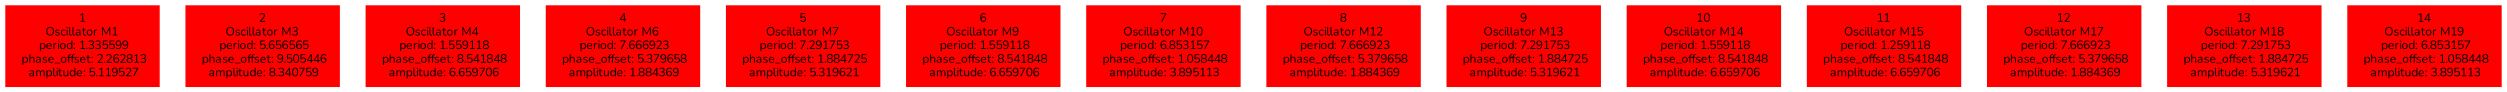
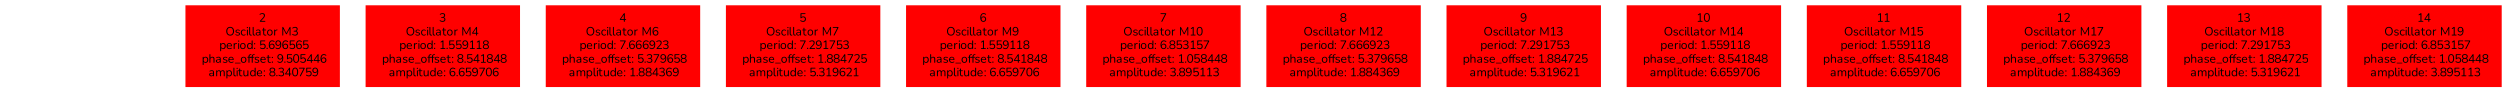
(263, 45) -> (263, 45)
(1884, 45) -> (1884, 45)
(83, 46) -> none
